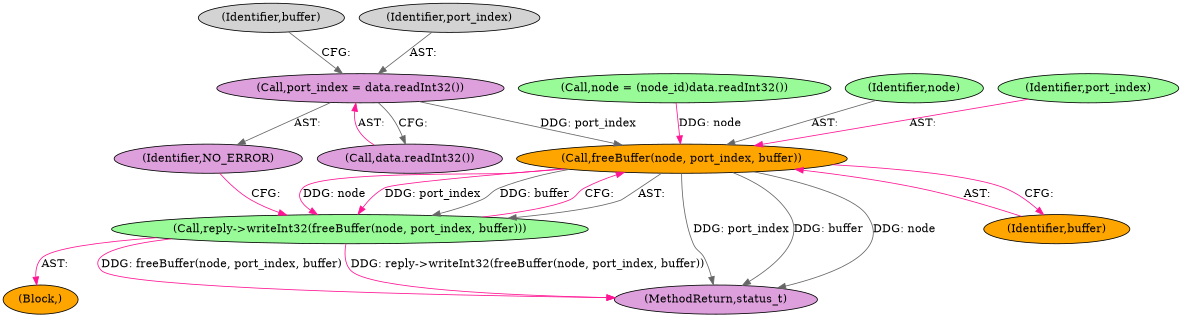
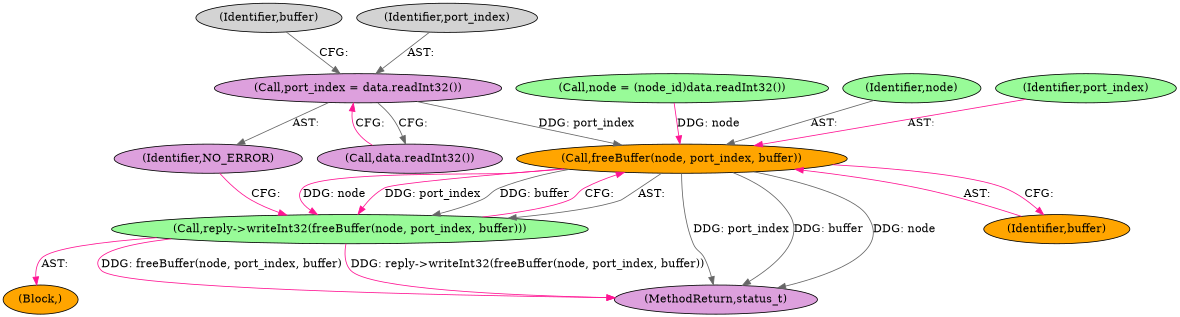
(373, 123) -> (372, 123)
